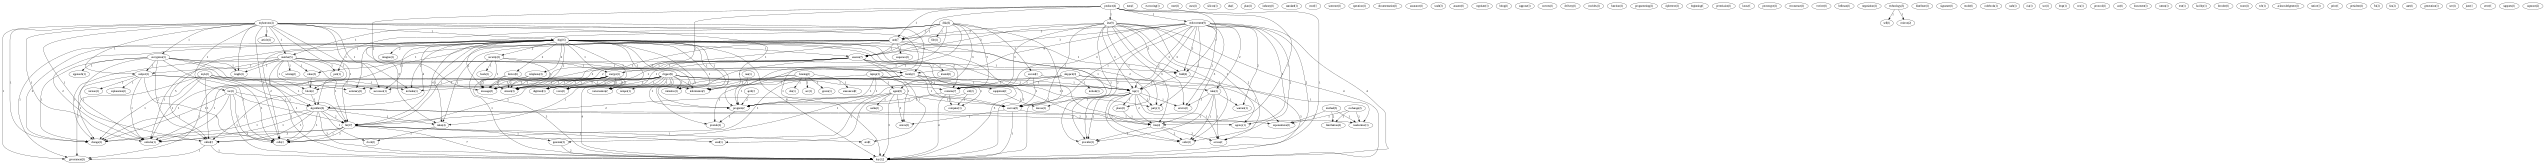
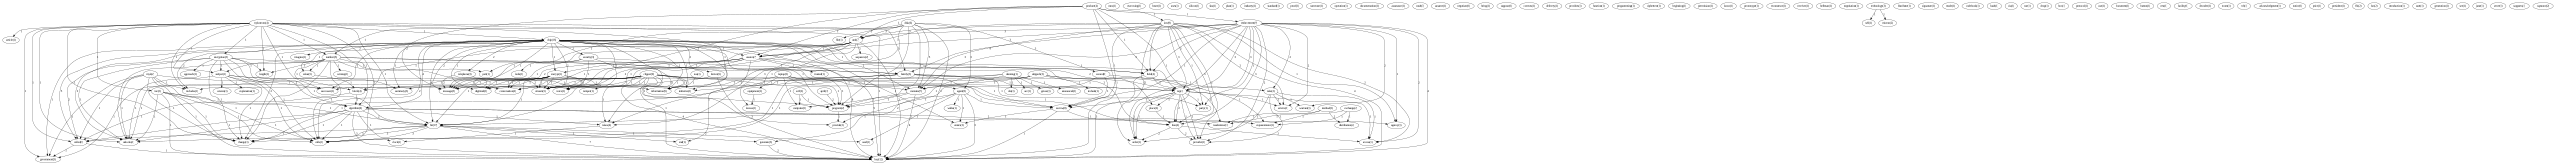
none -> (2397, 6)
(674, 65) -> none
